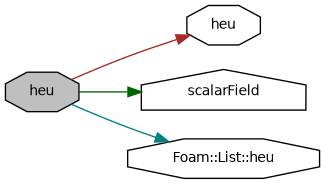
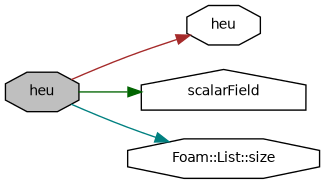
(224, 159) -> (224, 159)
